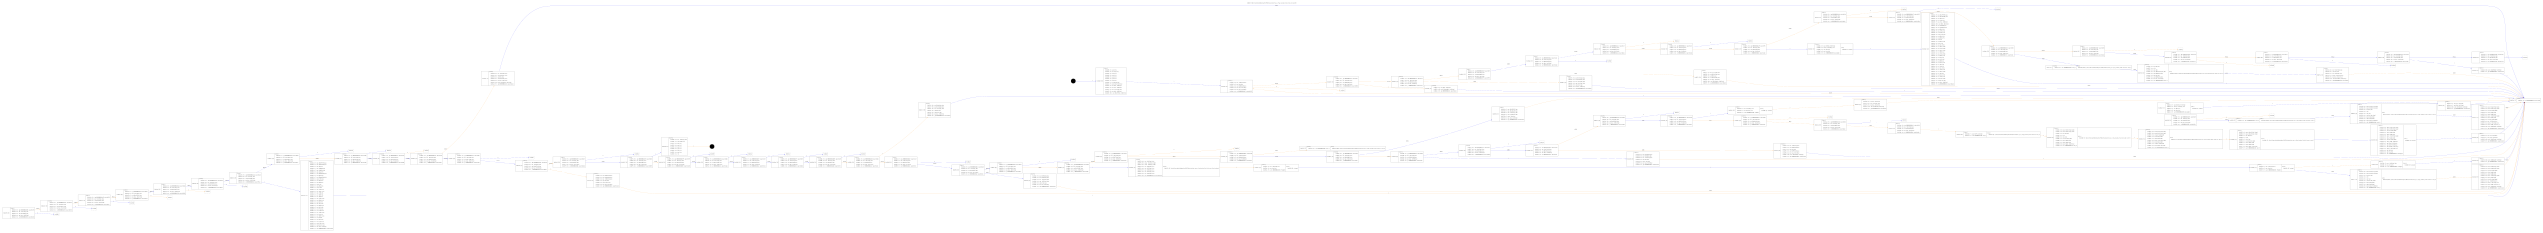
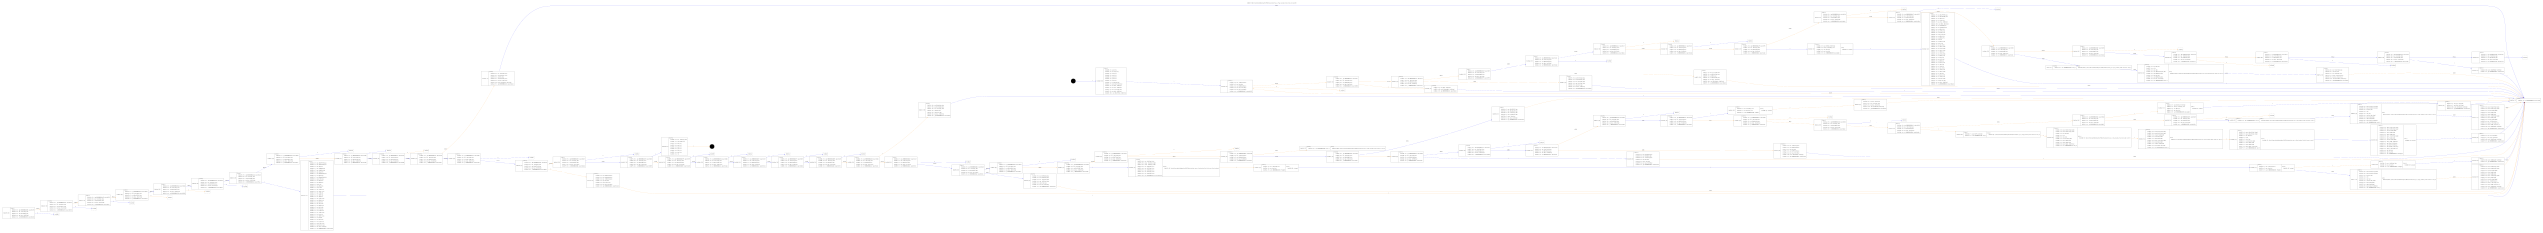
none -> (2089, 120)
